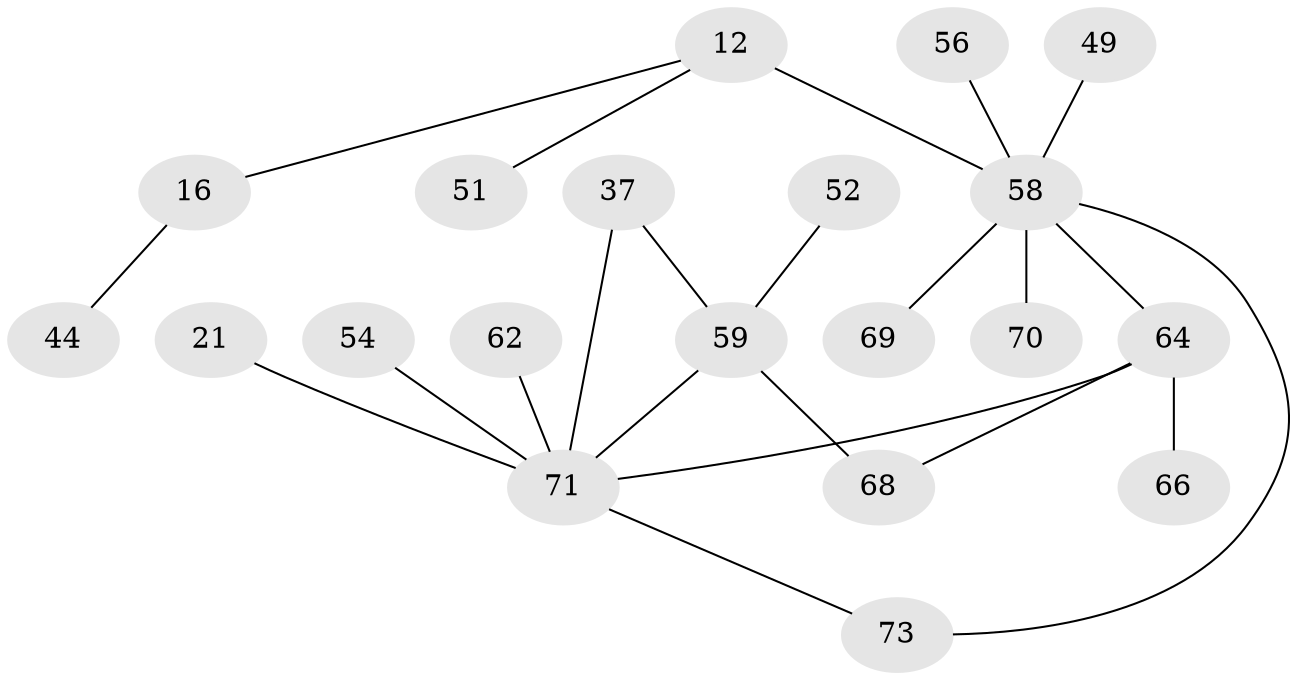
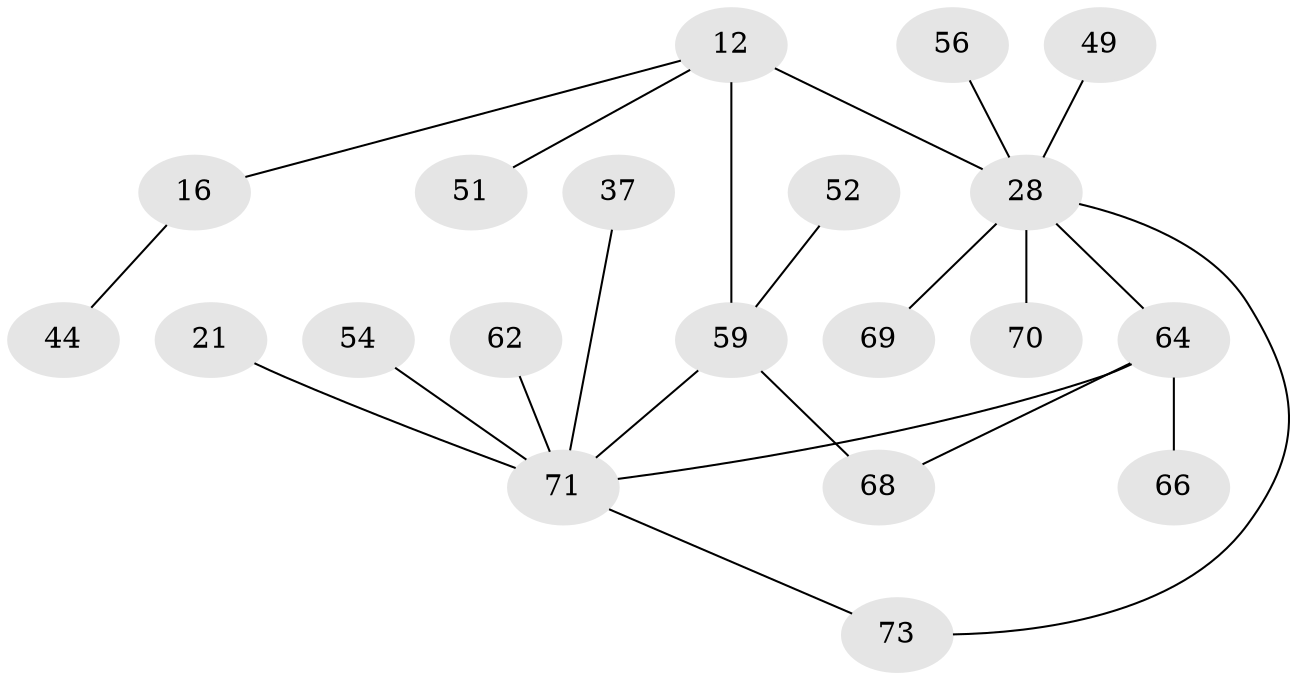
(1026, 193) -> (1026, 193)
(675, 266) -> (731, 193)
